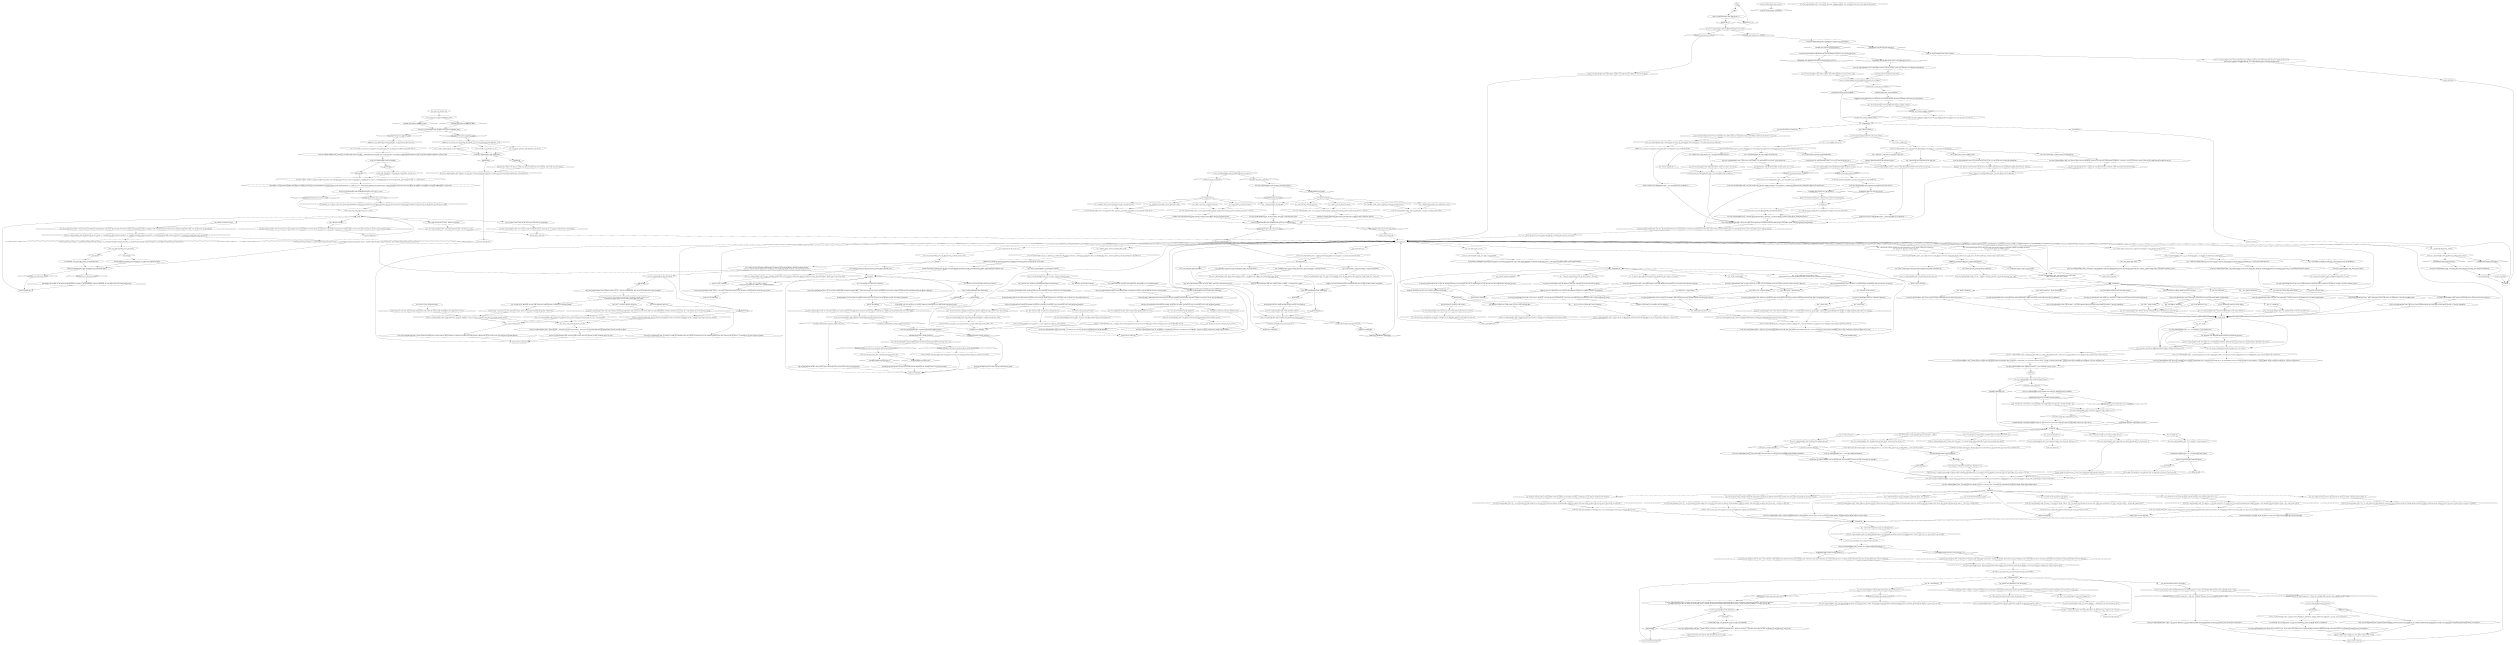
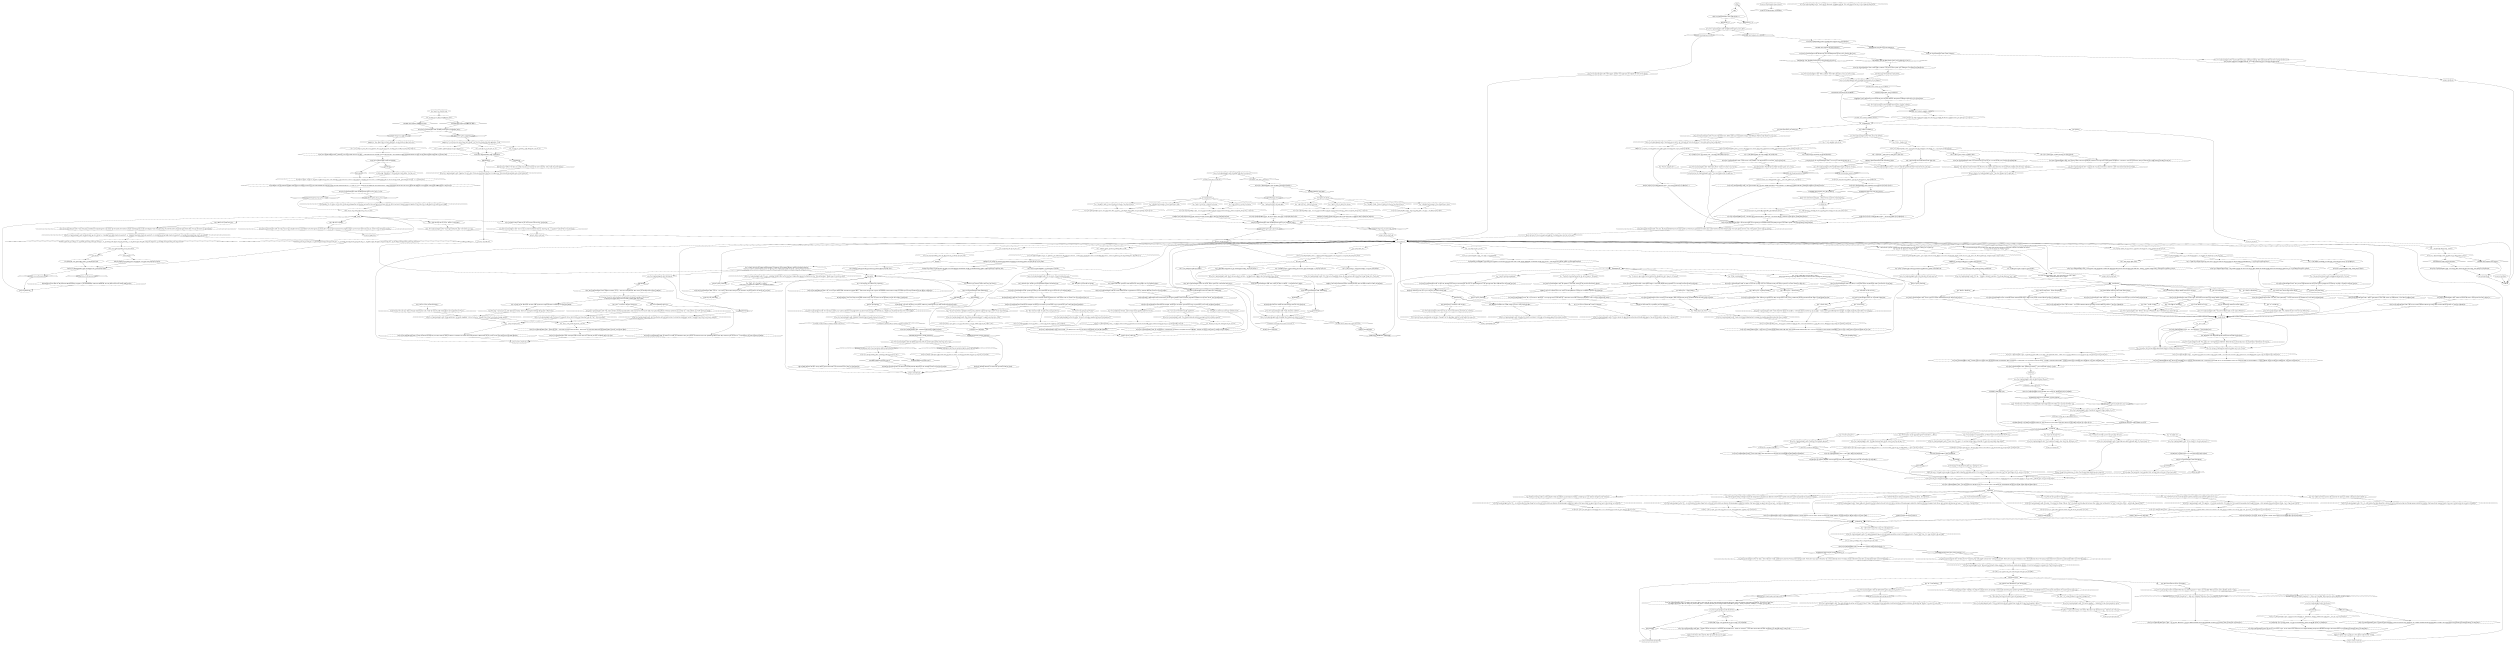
none -> (1906, 516)
